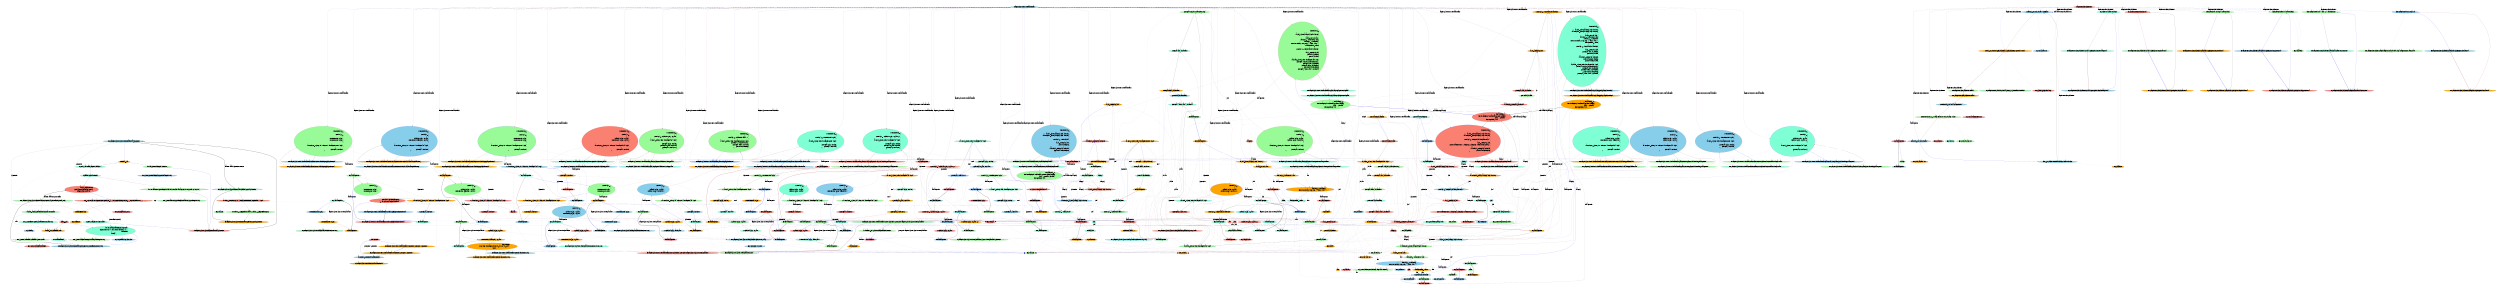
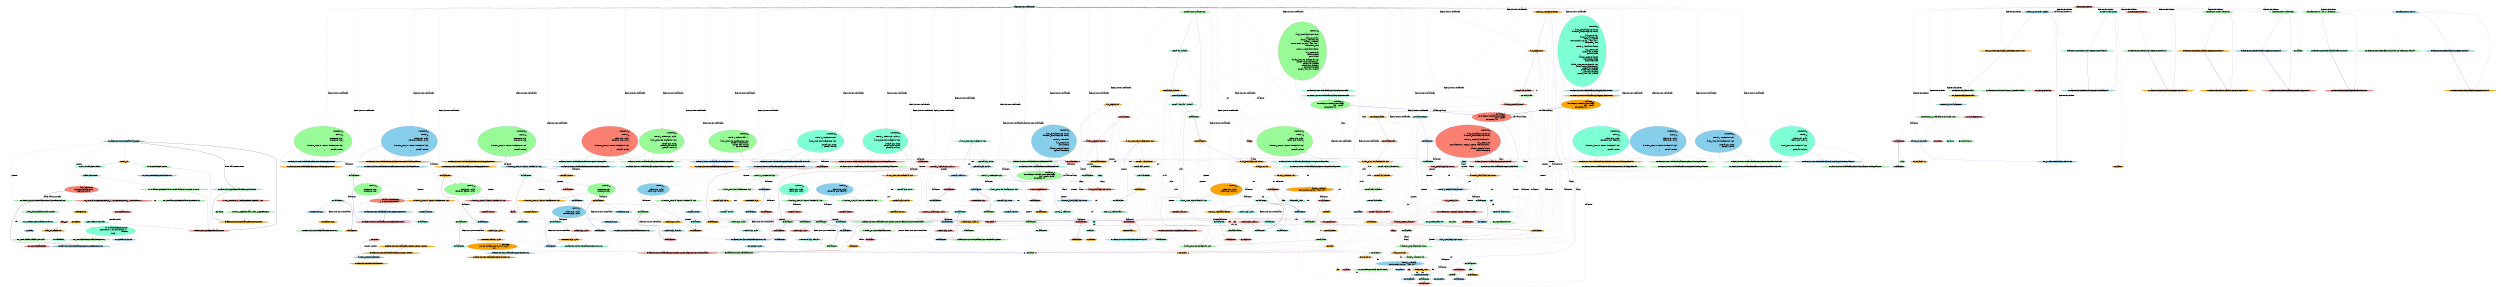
(2041, 51) -> none
none -> (1124, 117)
